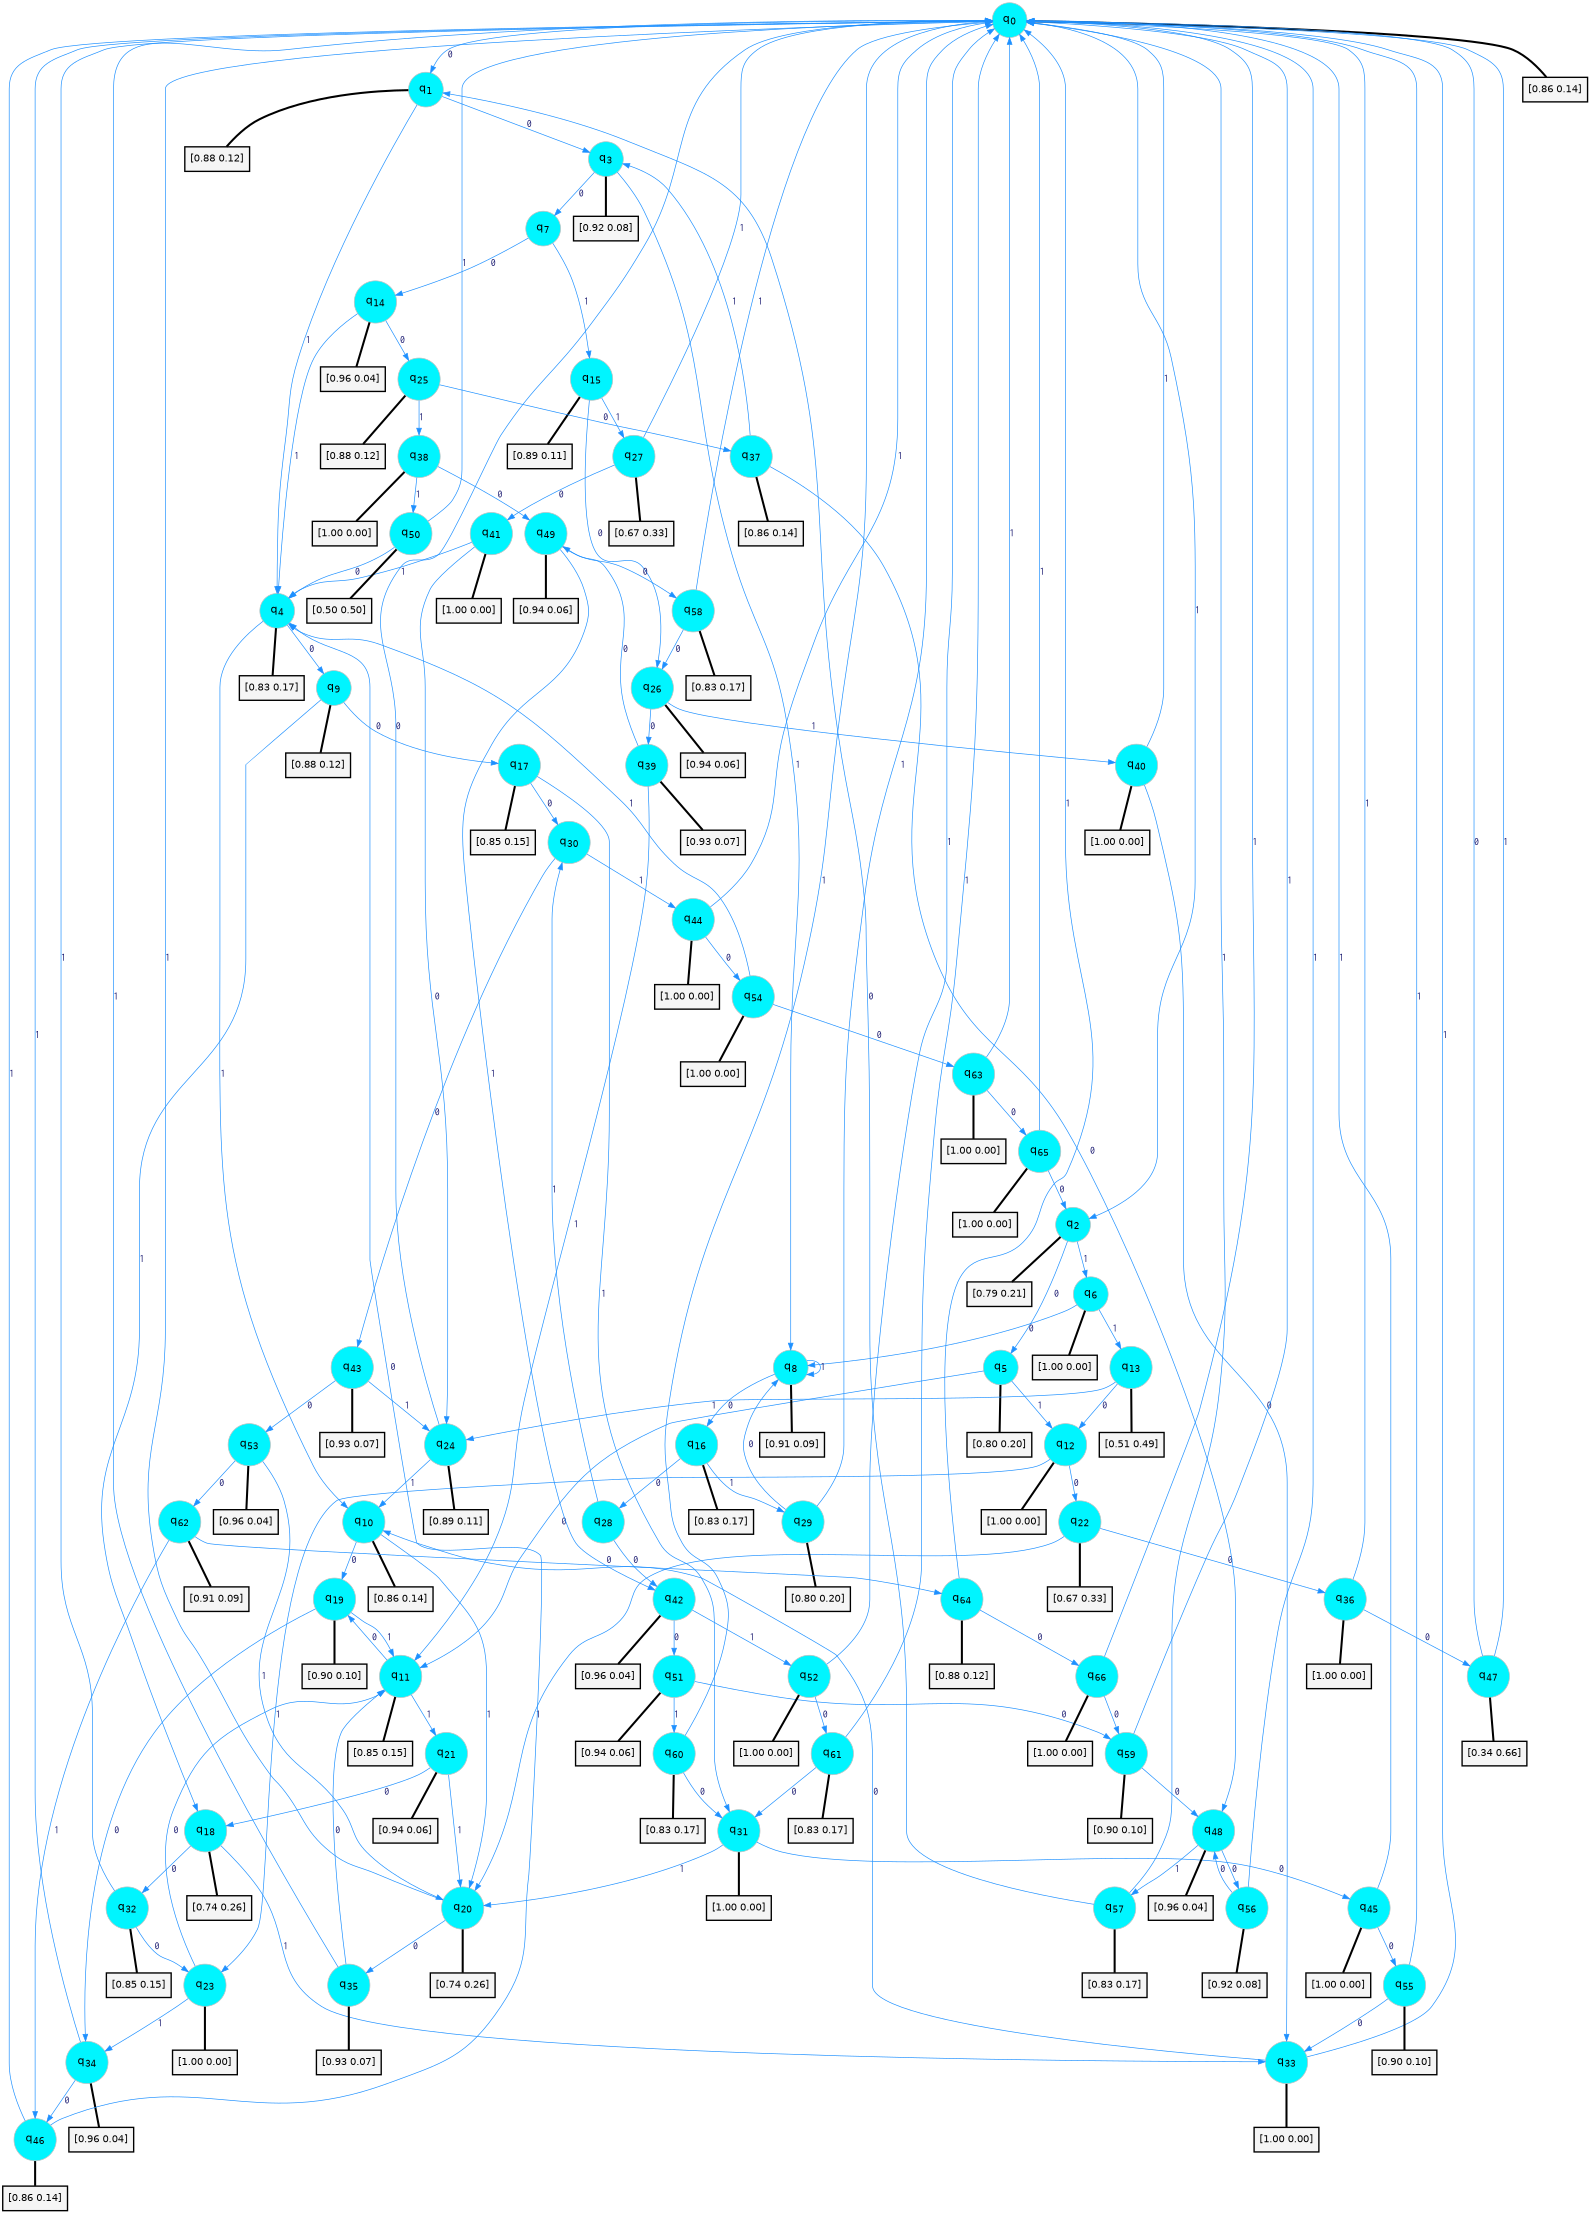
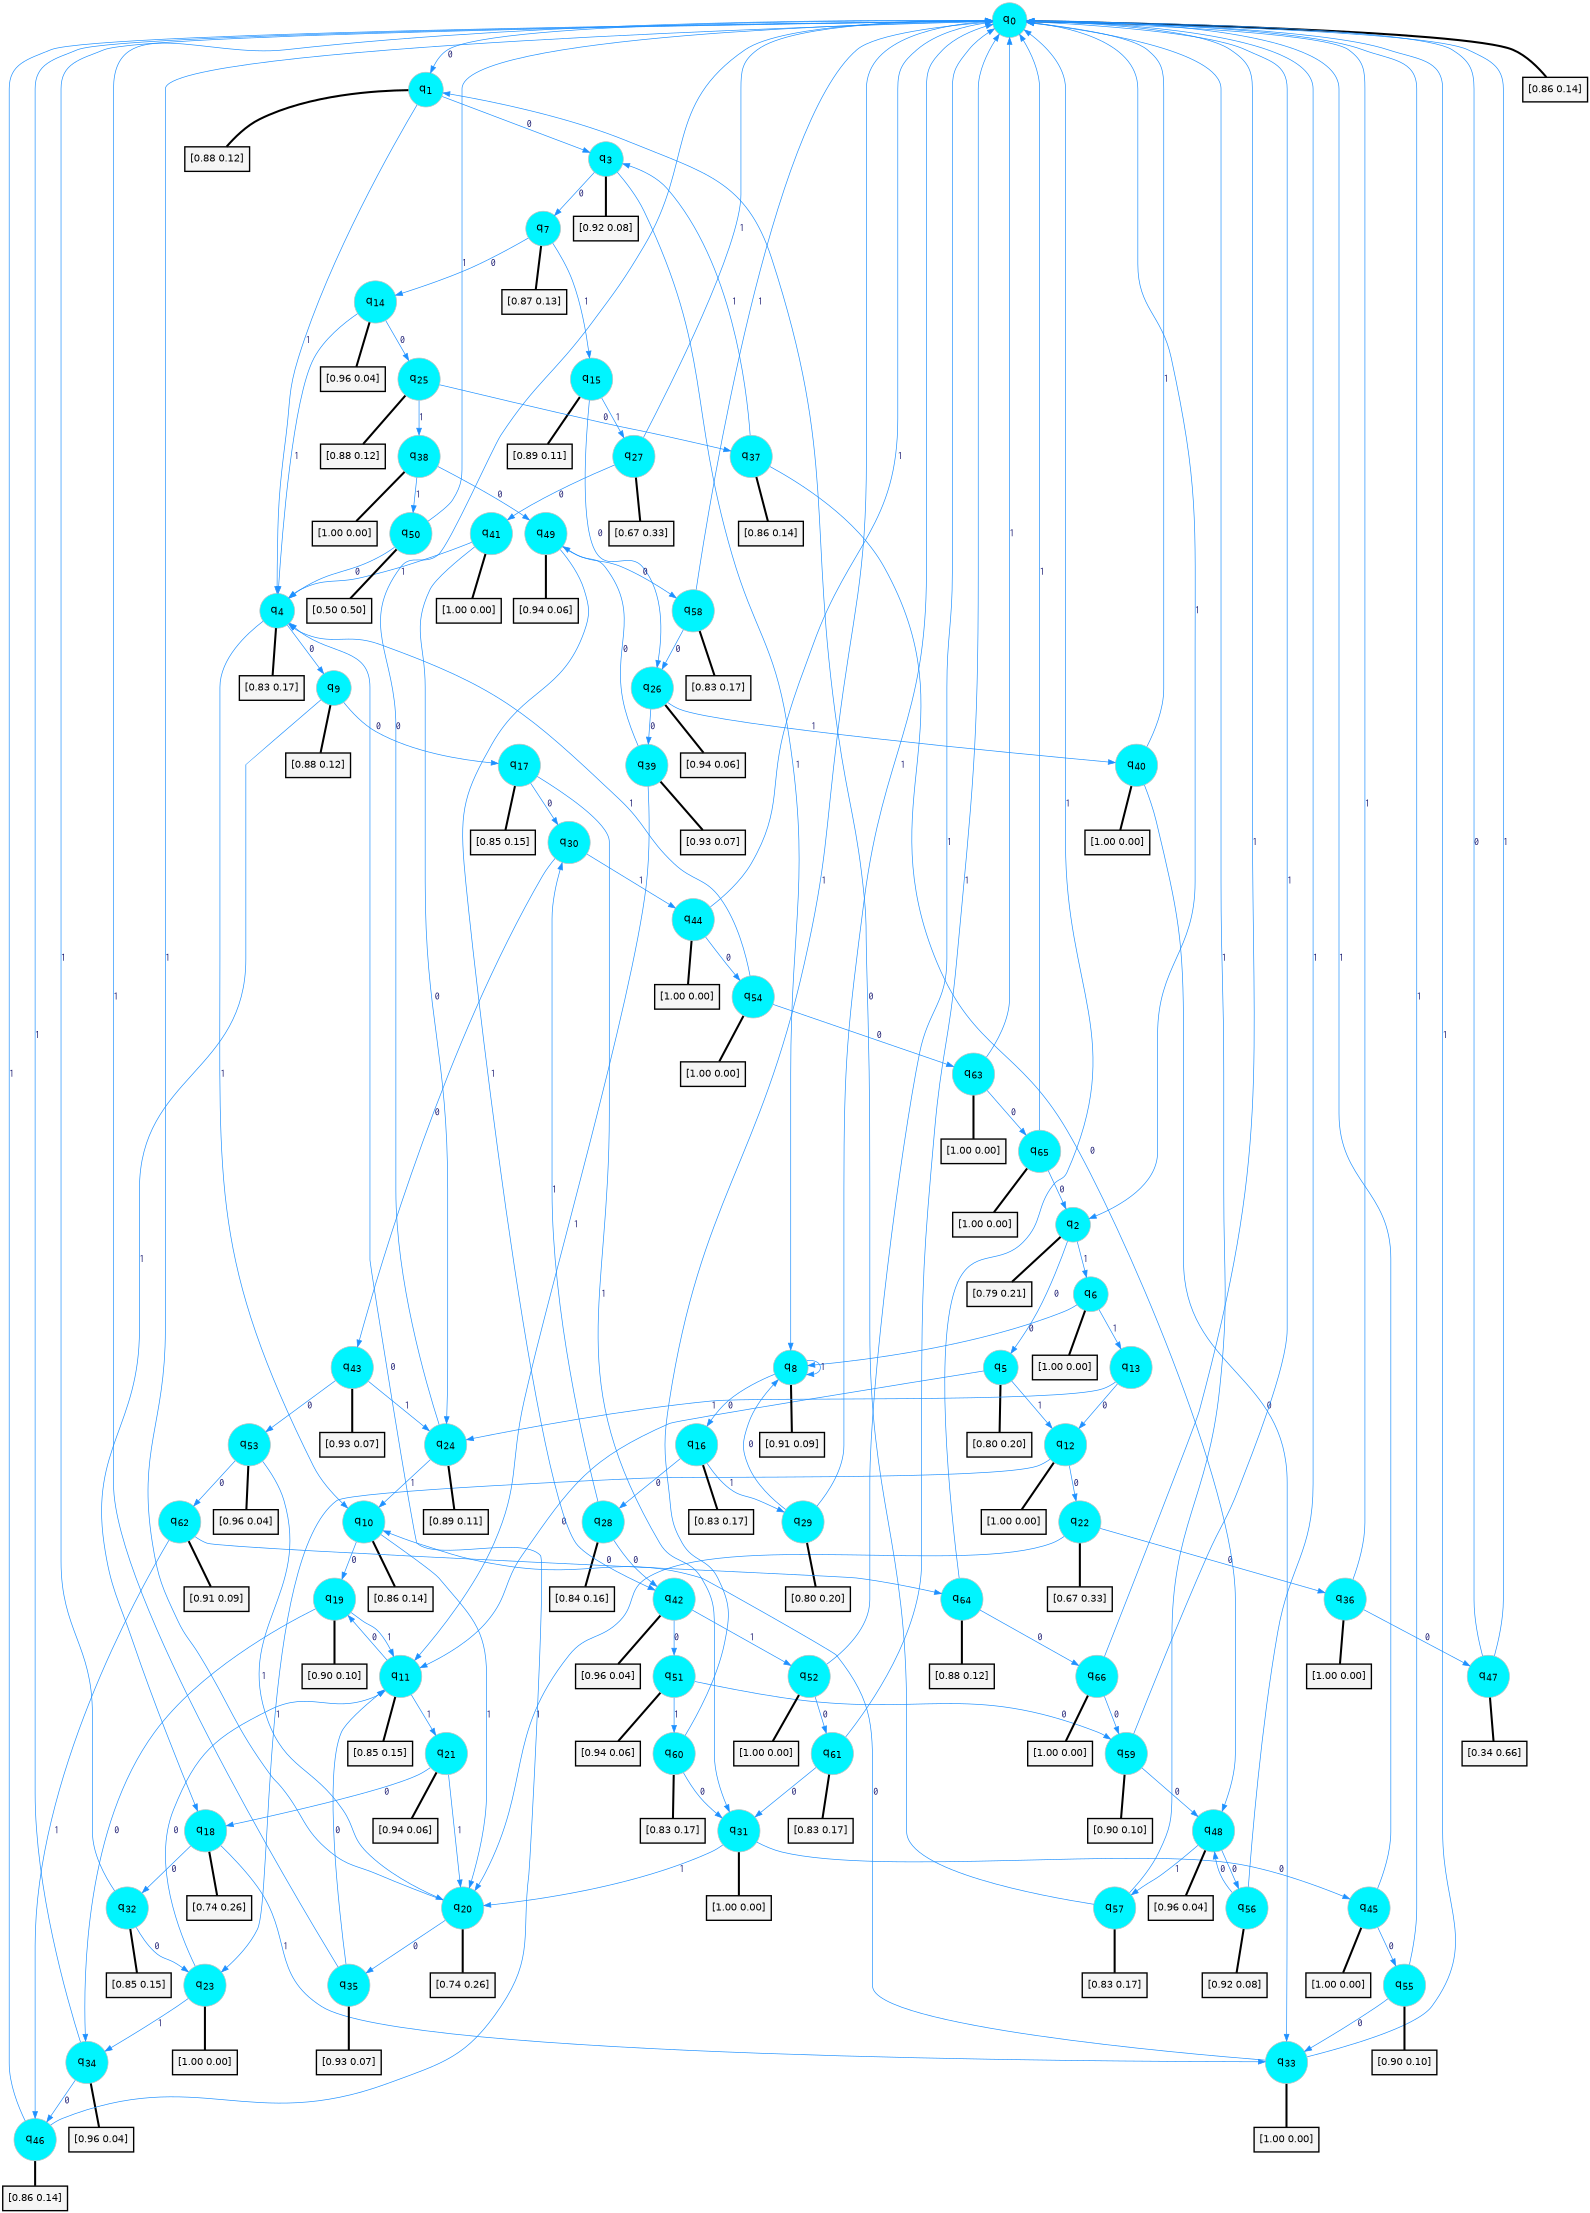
none -> (534, 302)
(1132, 1445) -> none
none -> (582, 1599)
